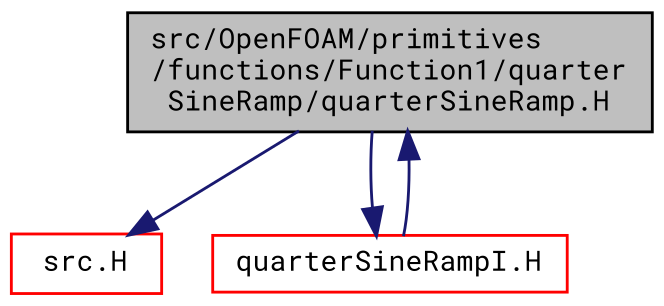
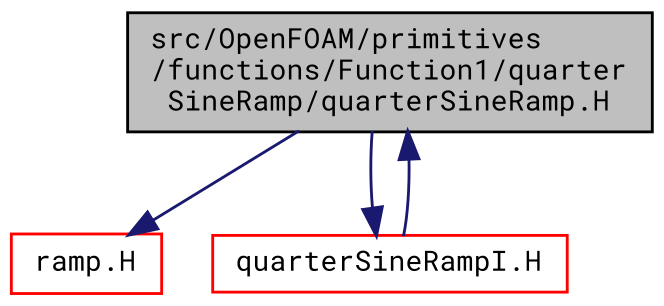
(87, 264) -> (87, 264)
